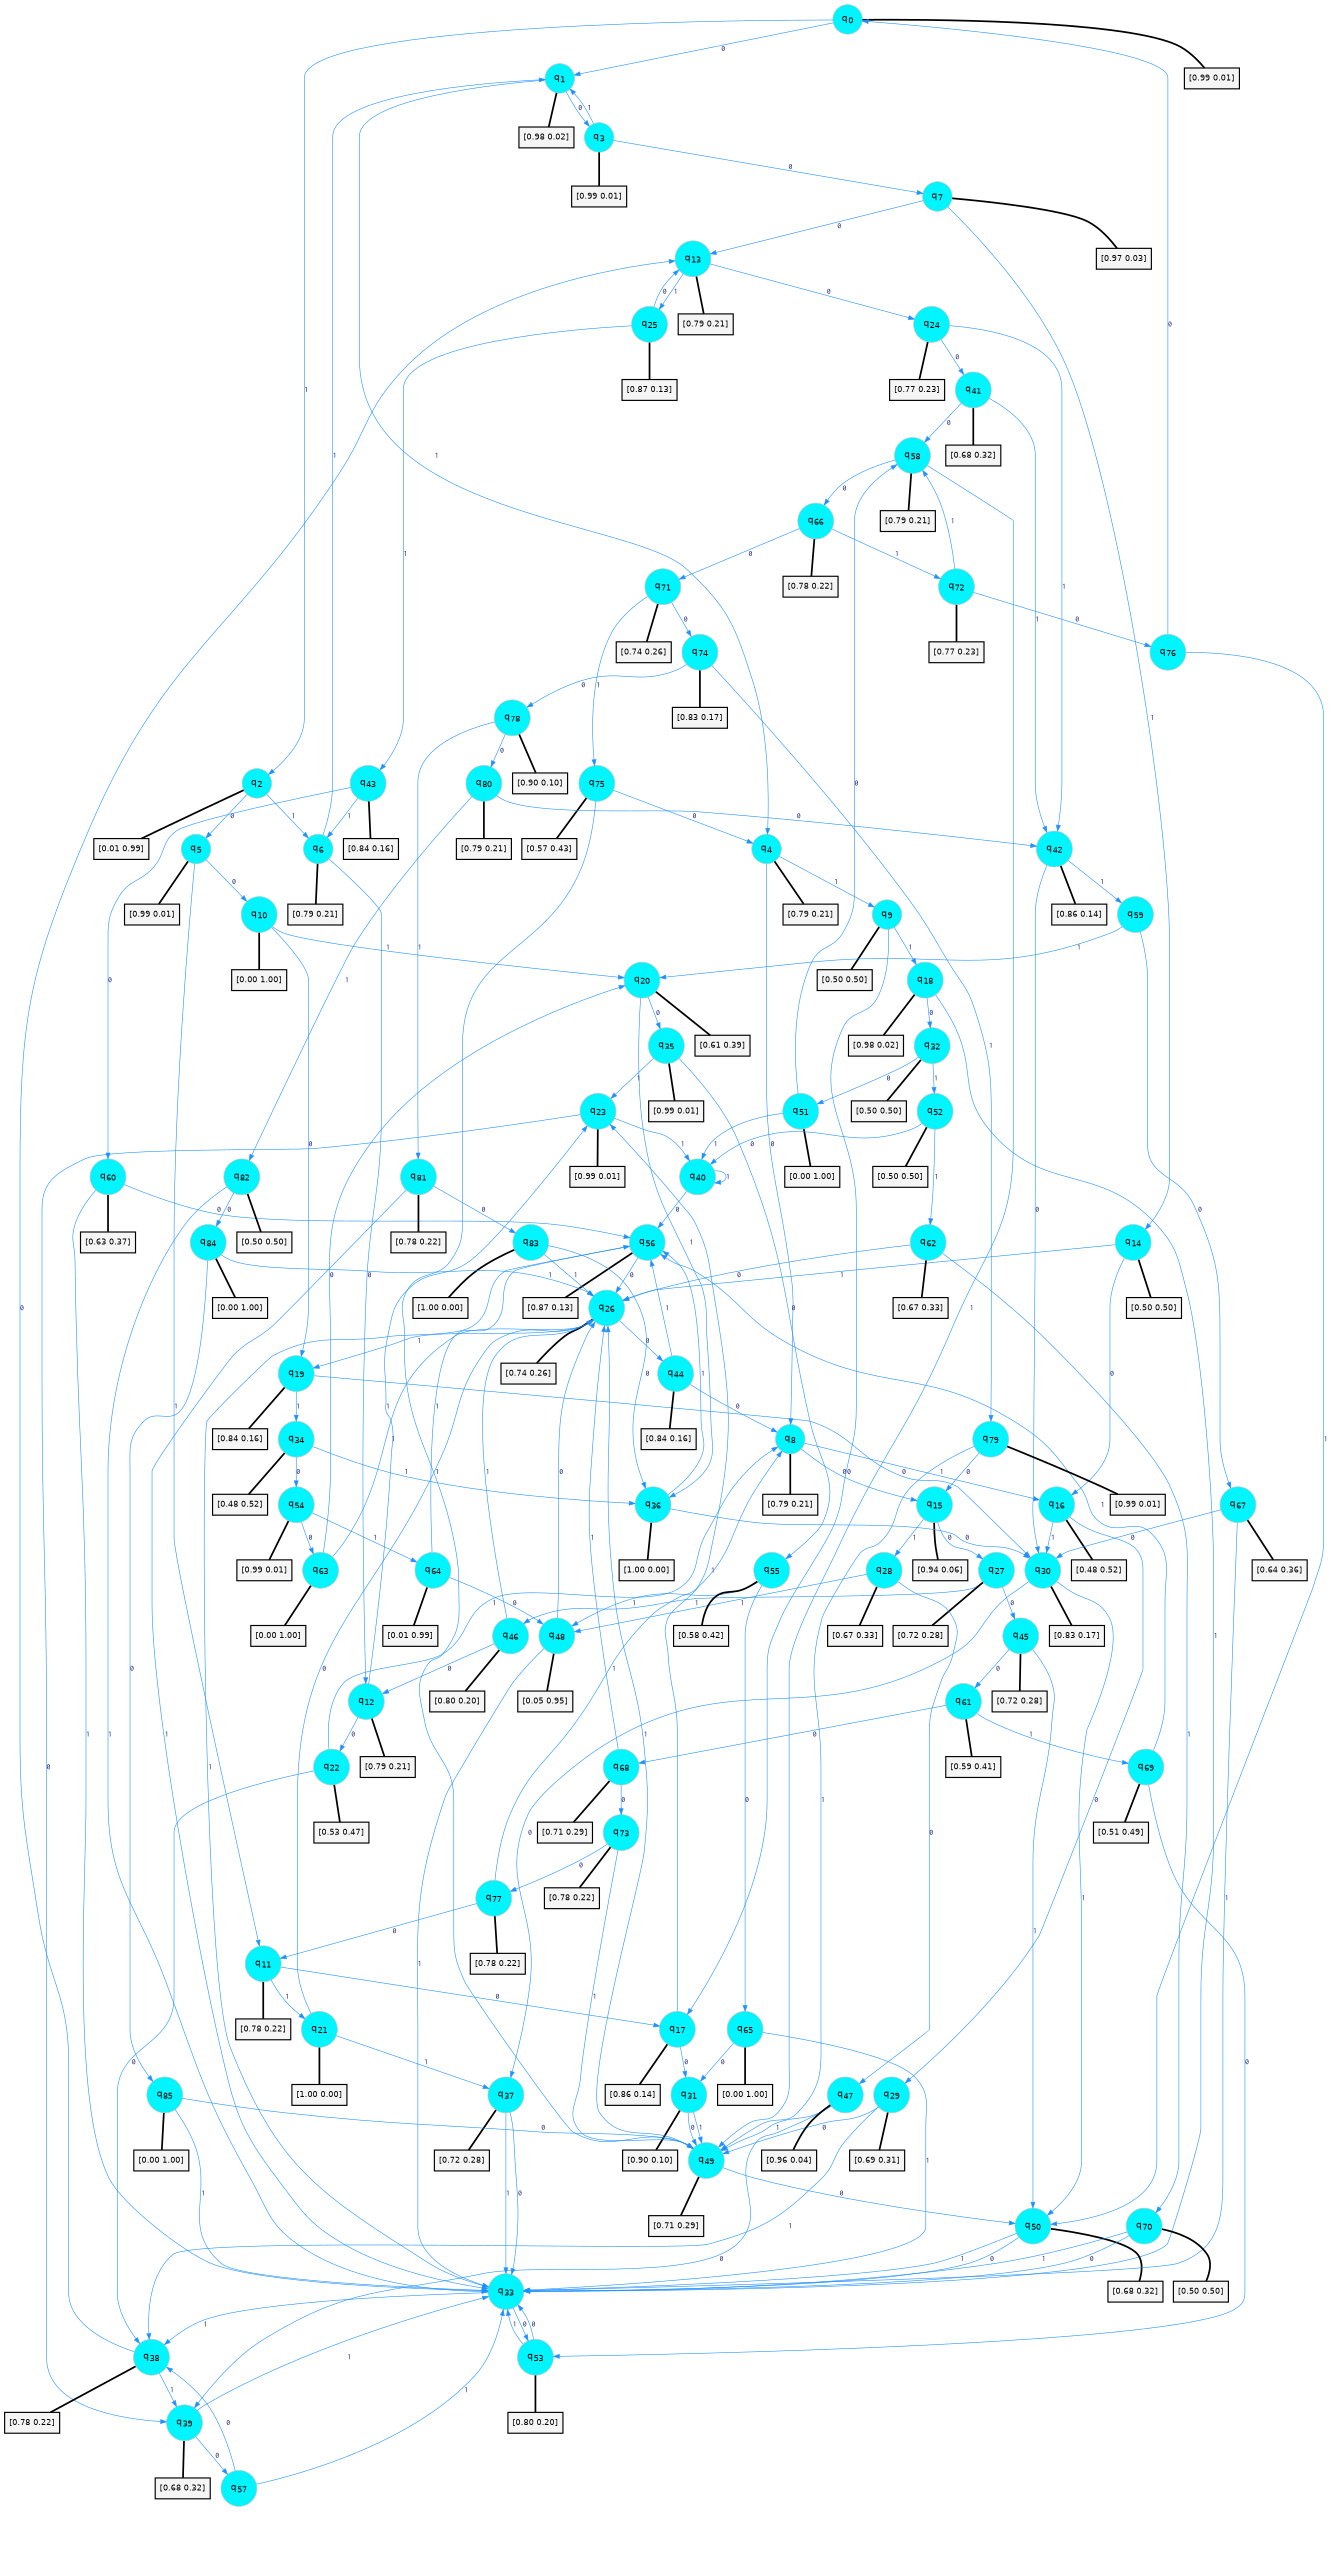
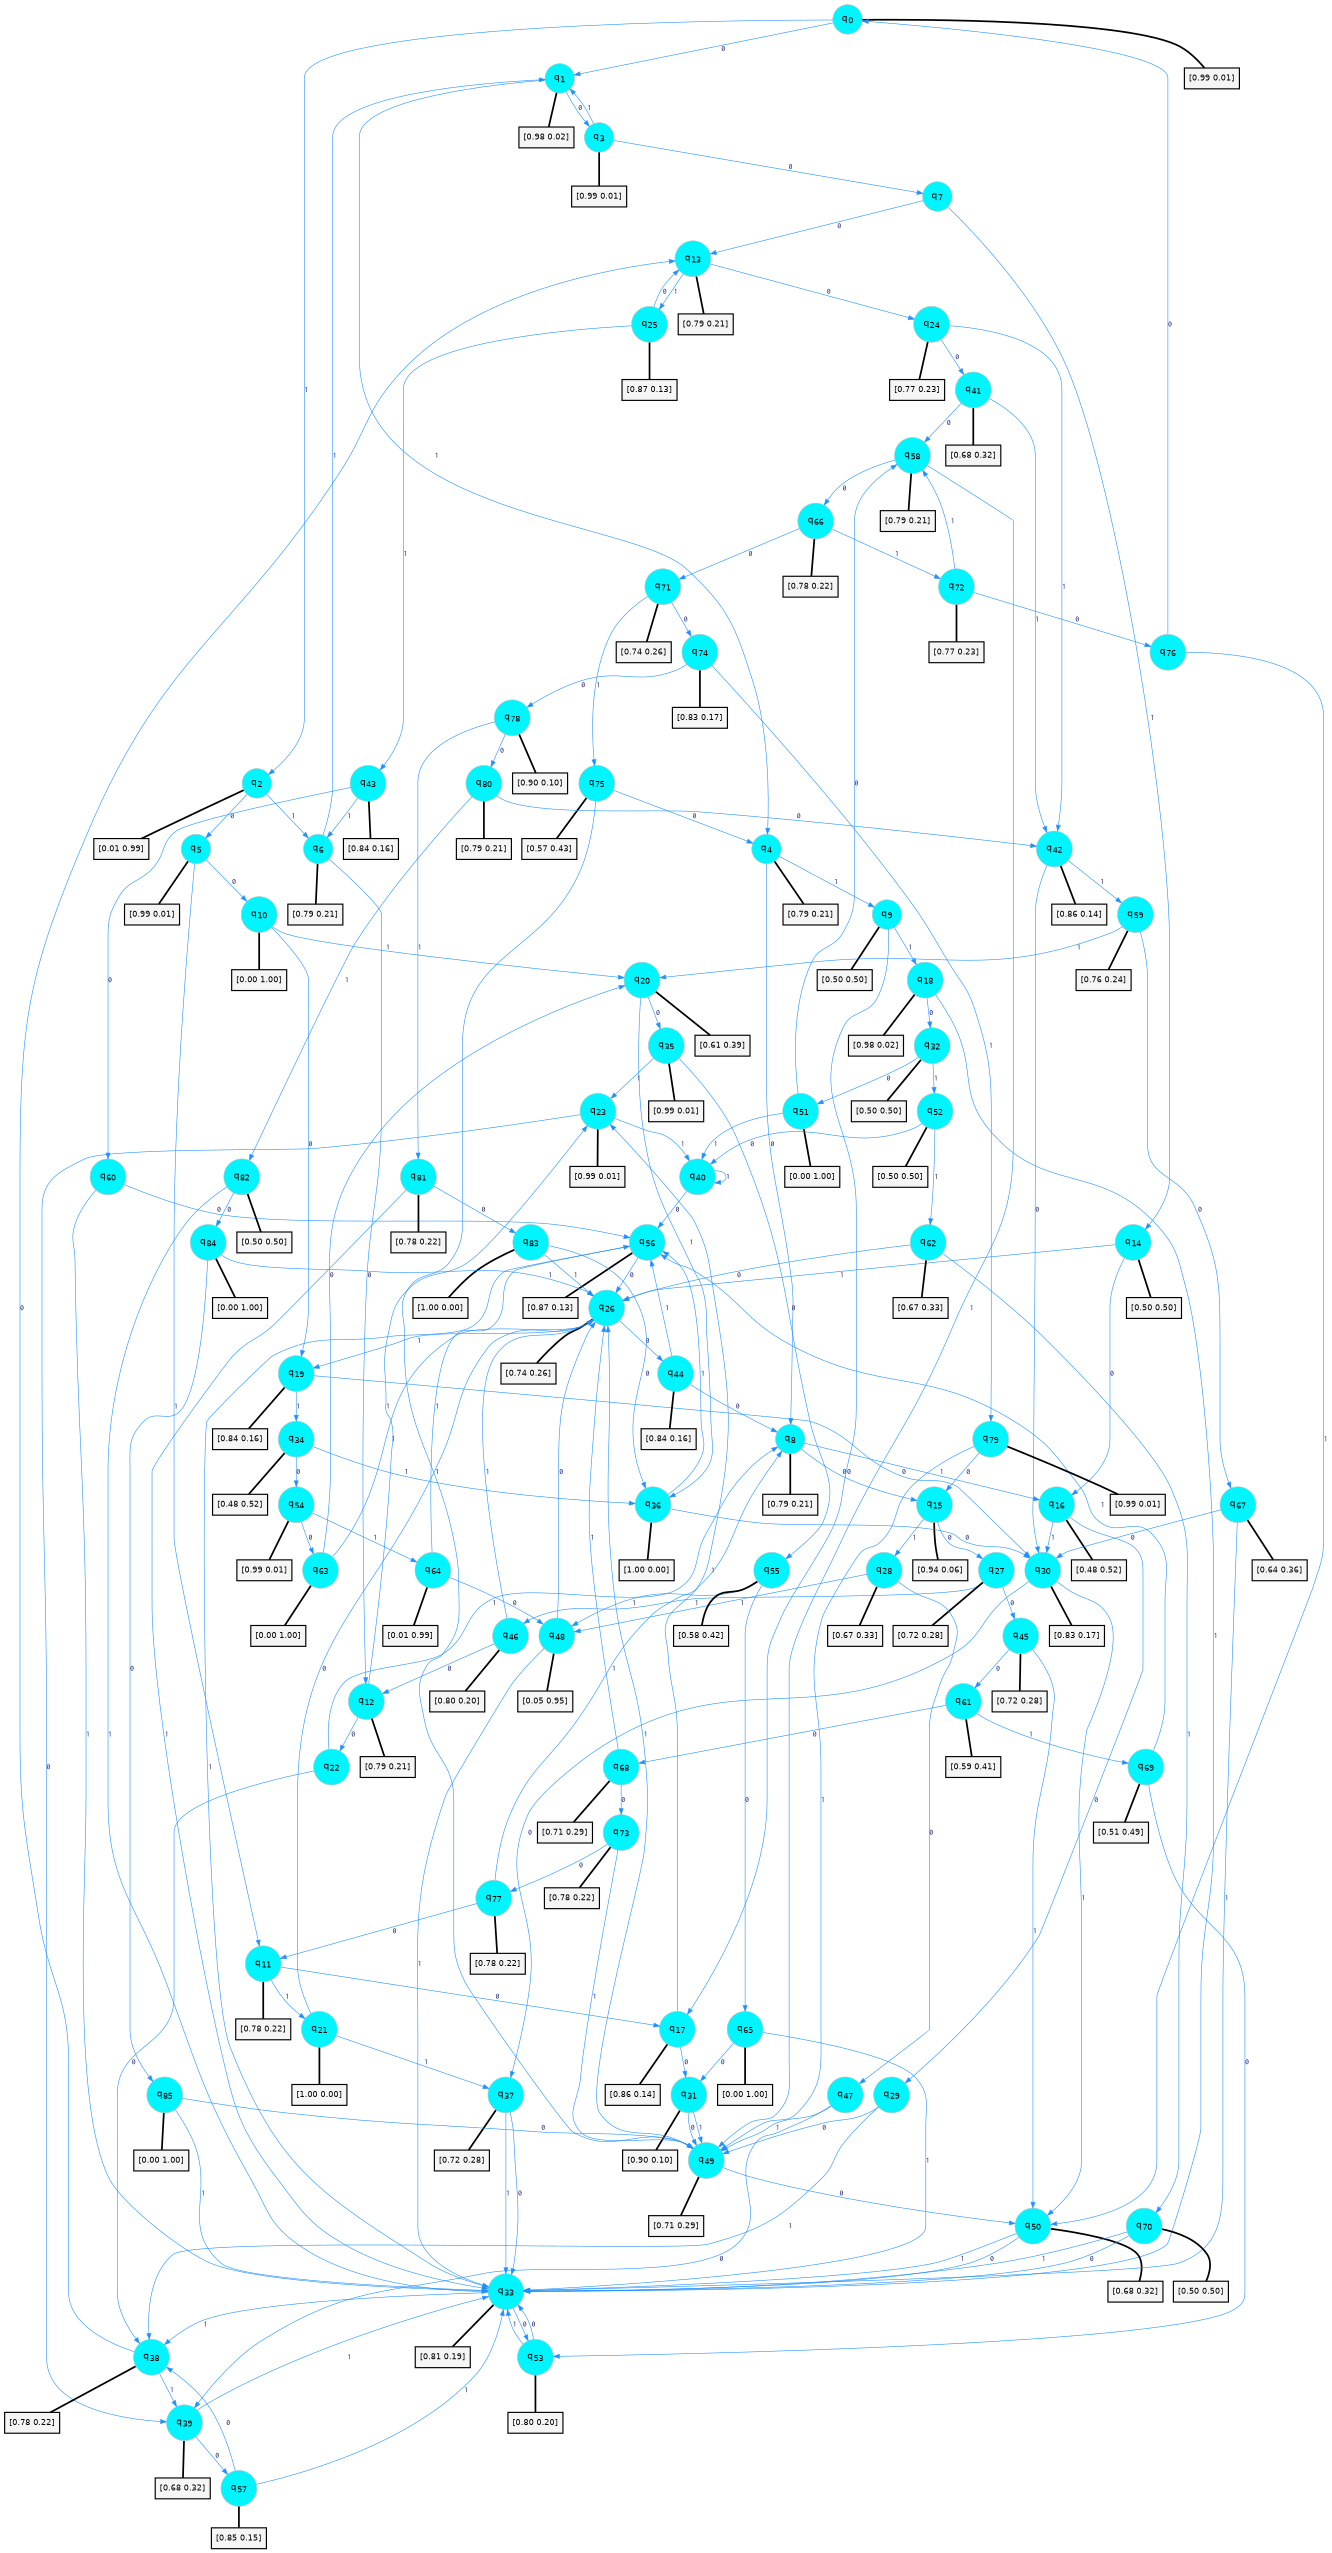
(1124, 259) -> none
none -> (1104, 980)
(108, 1242) -> none
(341, 1833) -> none
(789, 2161) -> none
(877, 2161) -> none
none -> (443, 2357)
none -> (239, 2538)
